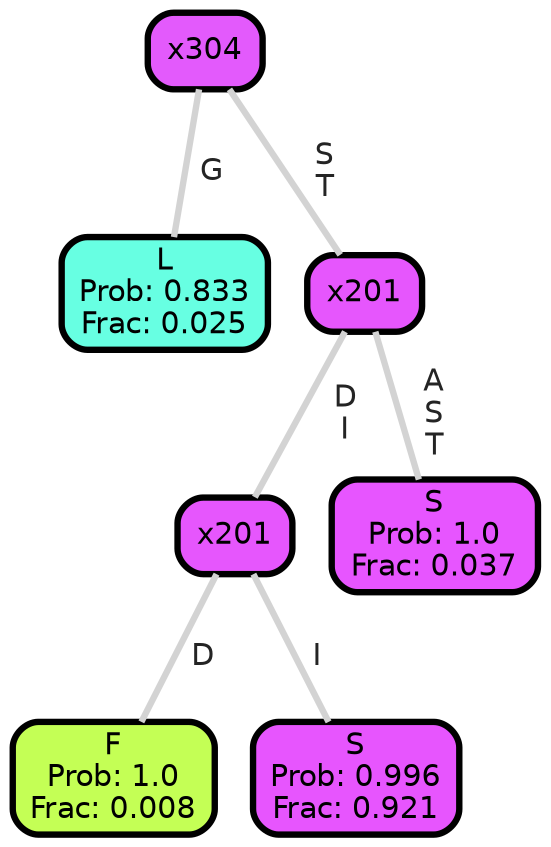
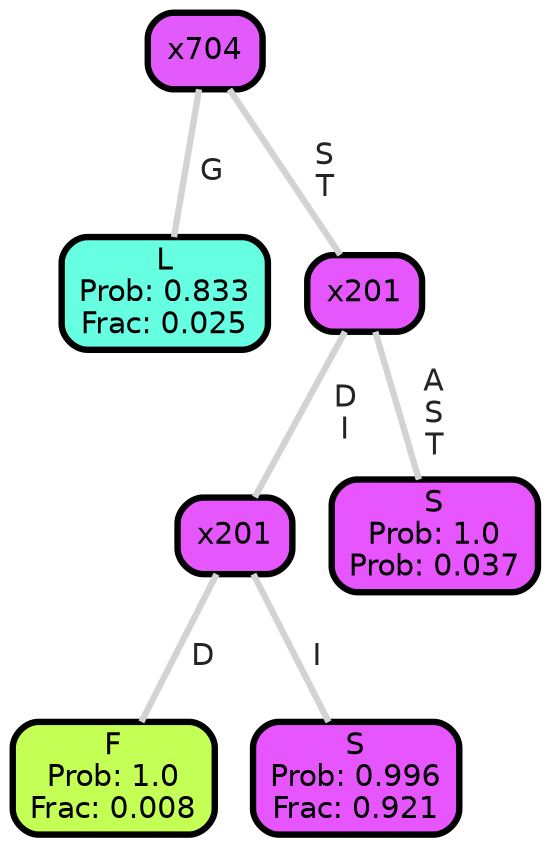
(205, 51) -> (205, 51)
(435, 536) -> (435, 536)
